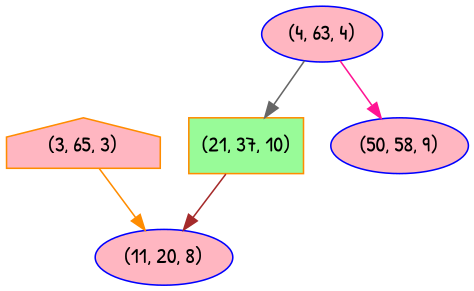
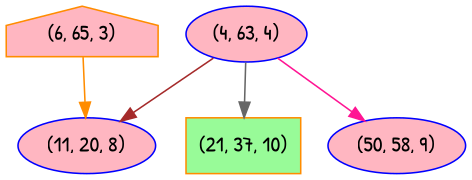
(83, 146) -> (82, 34)
(209, 196) -> (173, 85)
